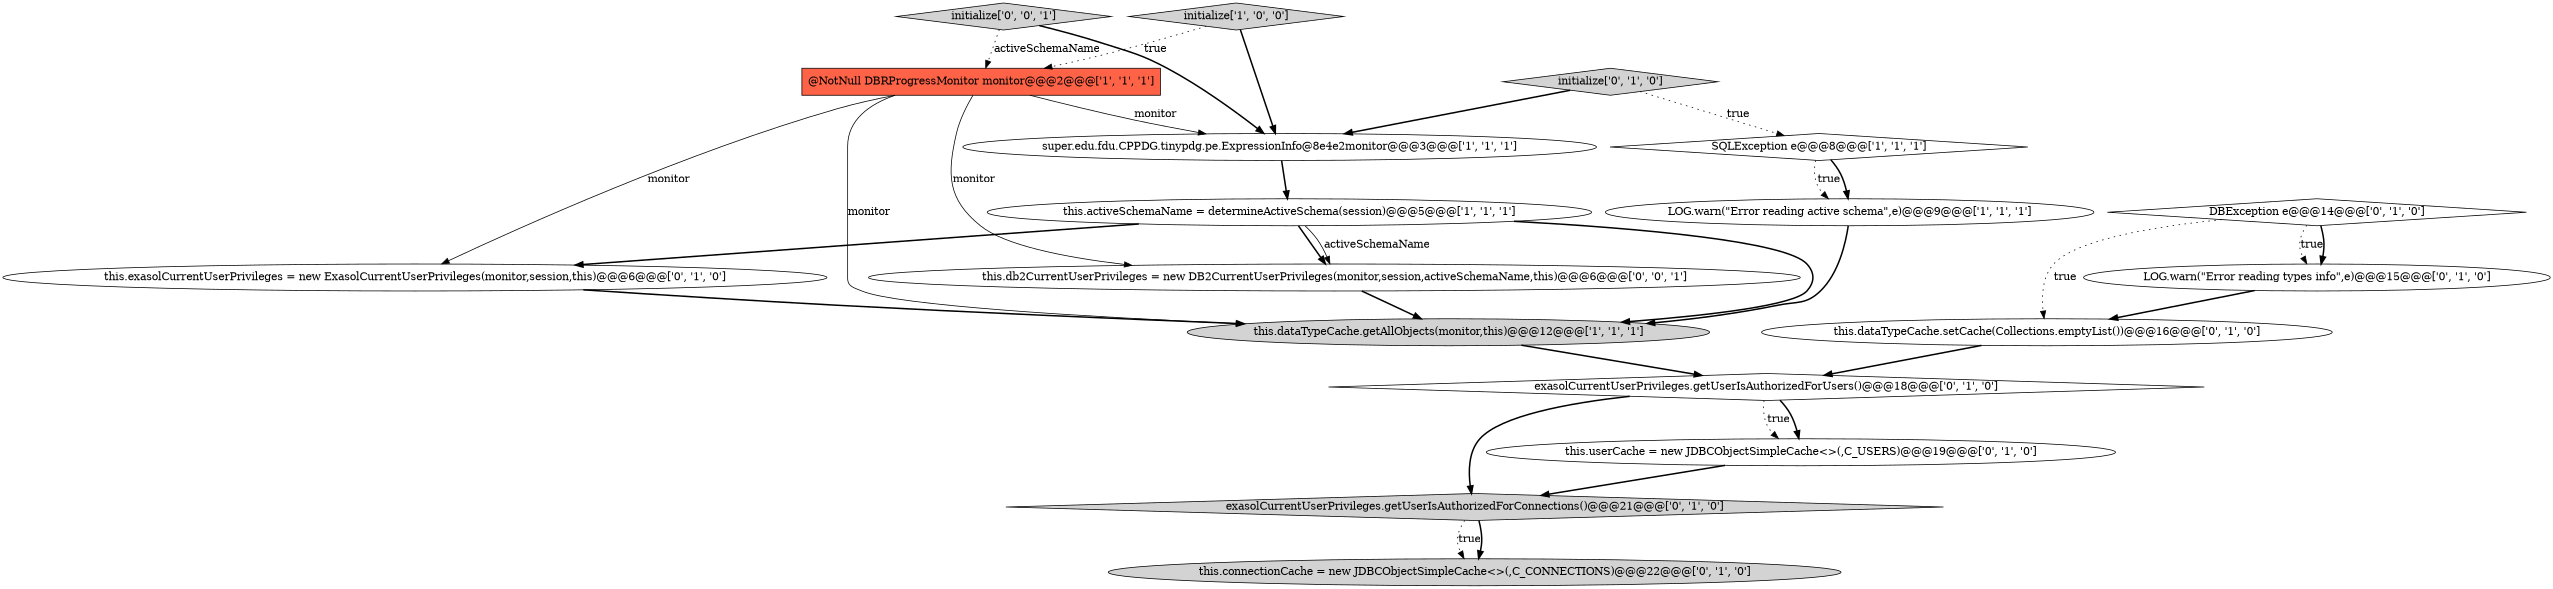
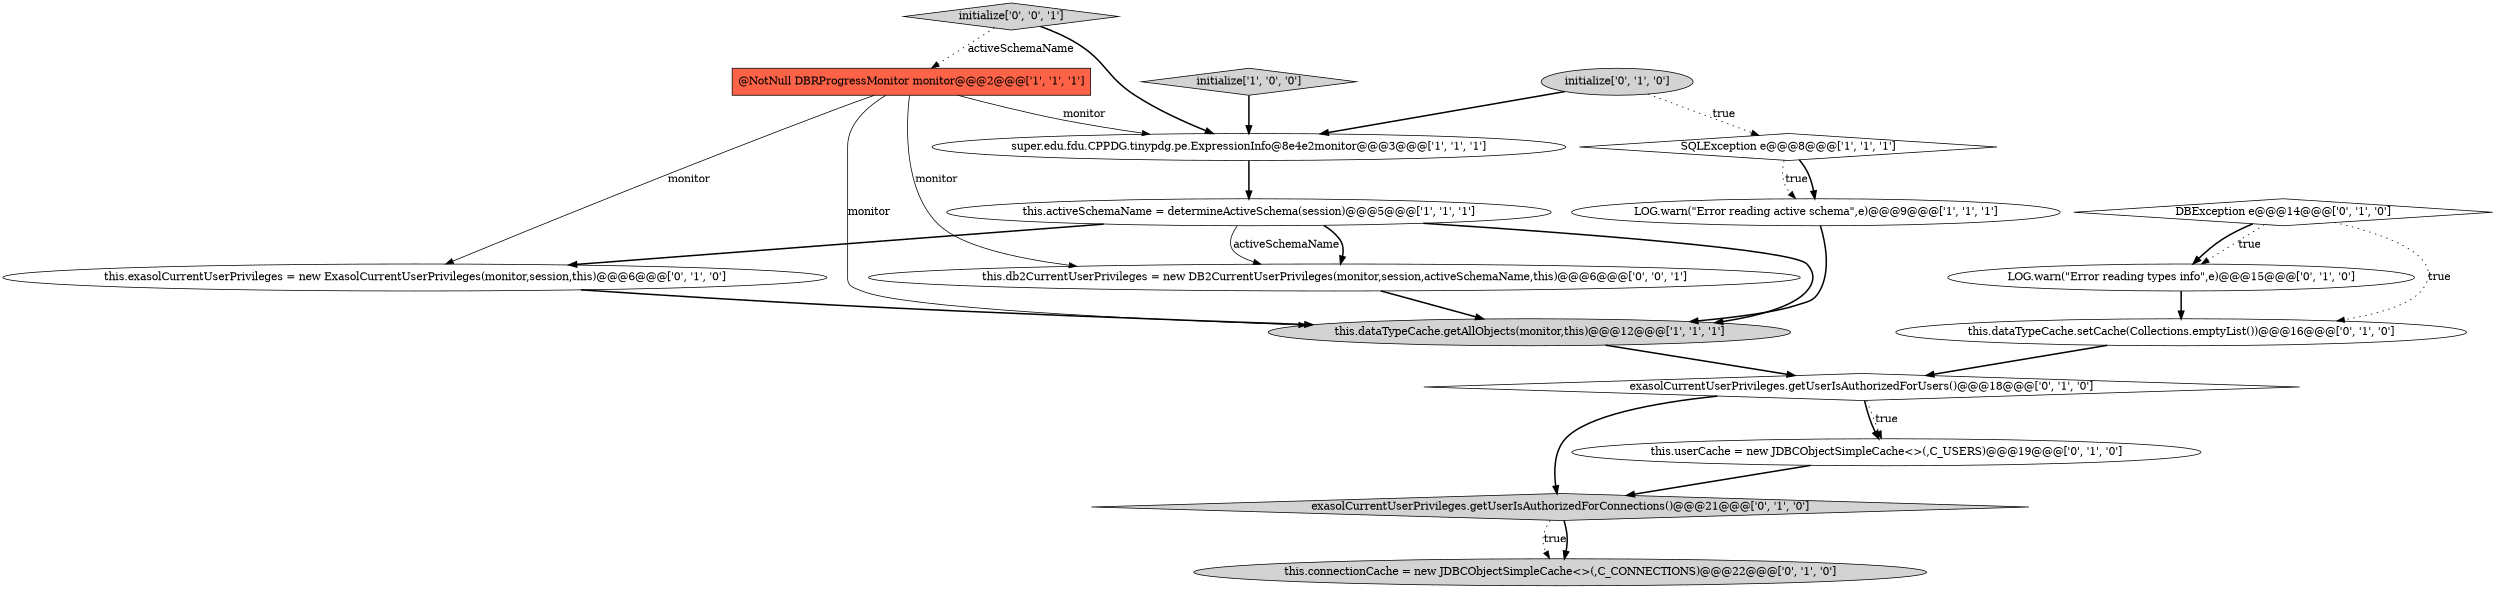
(1133, 47) -> none
(1610, 82) -> (1617, 82)
